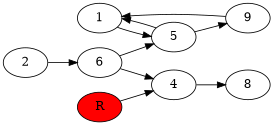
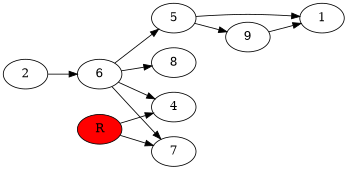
(130, 31) -> none
(207, 85) -> (133, 69)
none -> (174, 152)
